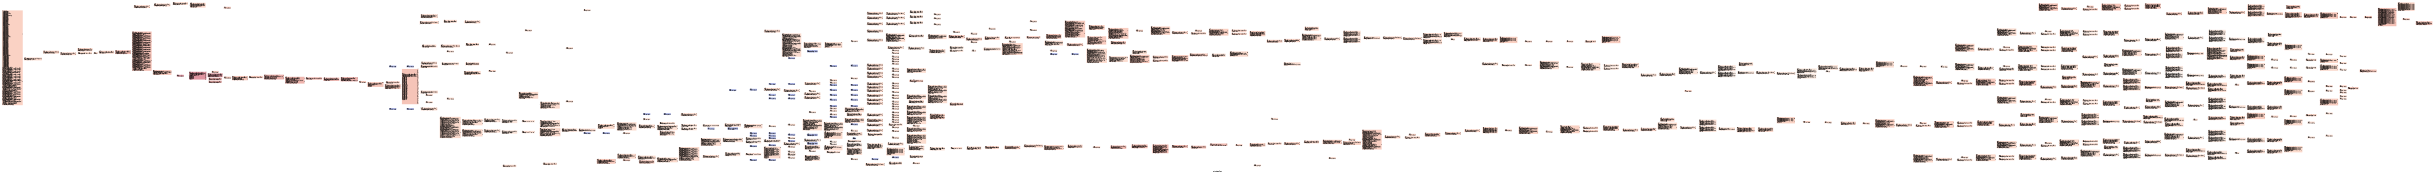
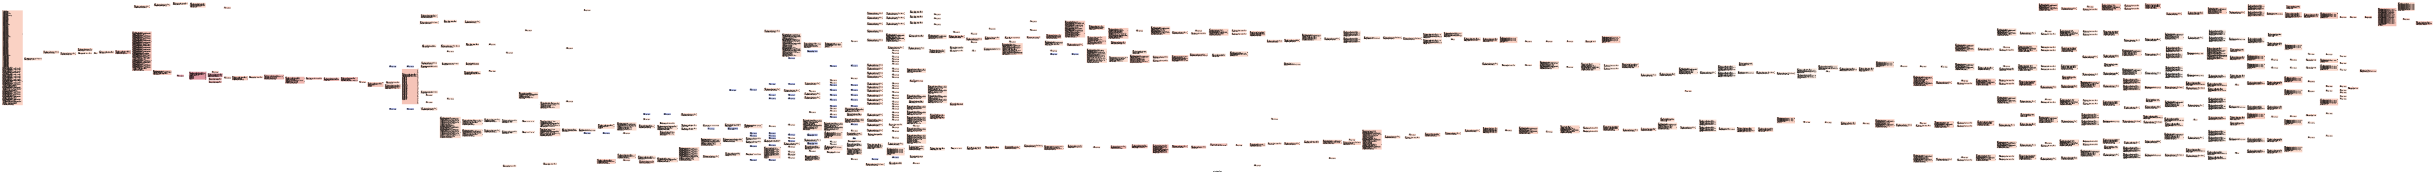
(1312, 29) -> none
(895, 122) -> none
